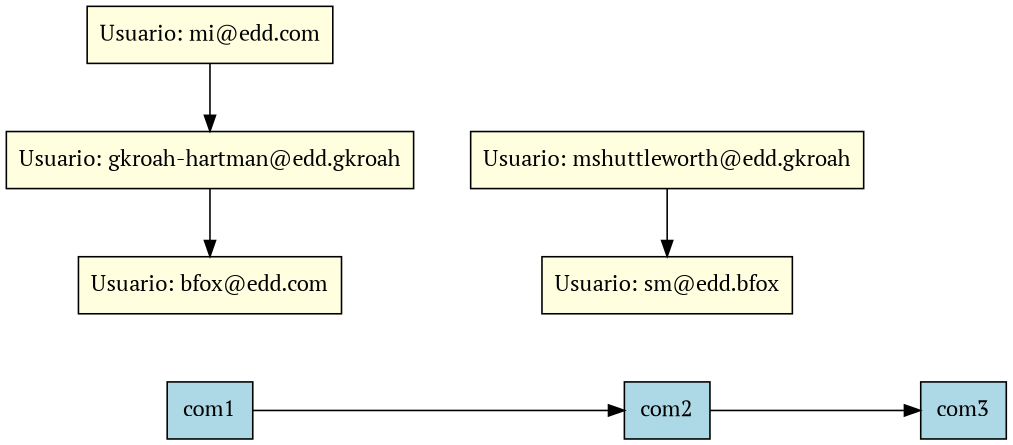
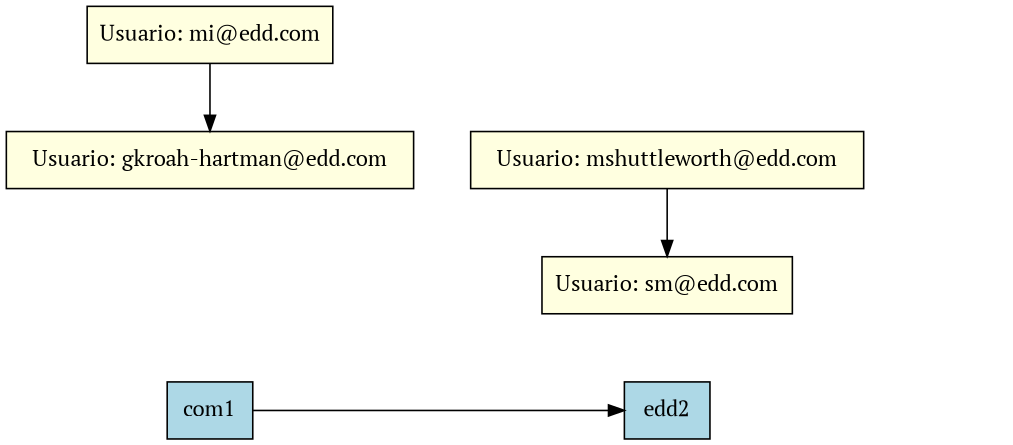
(210, 160) -> (210, 160)
(667, 160) -> (667, 160)
(210, 285) -> none
(667, 285) -> (667, 285)
(667, 410) -> (667, 410)
(964, 410) -> none
